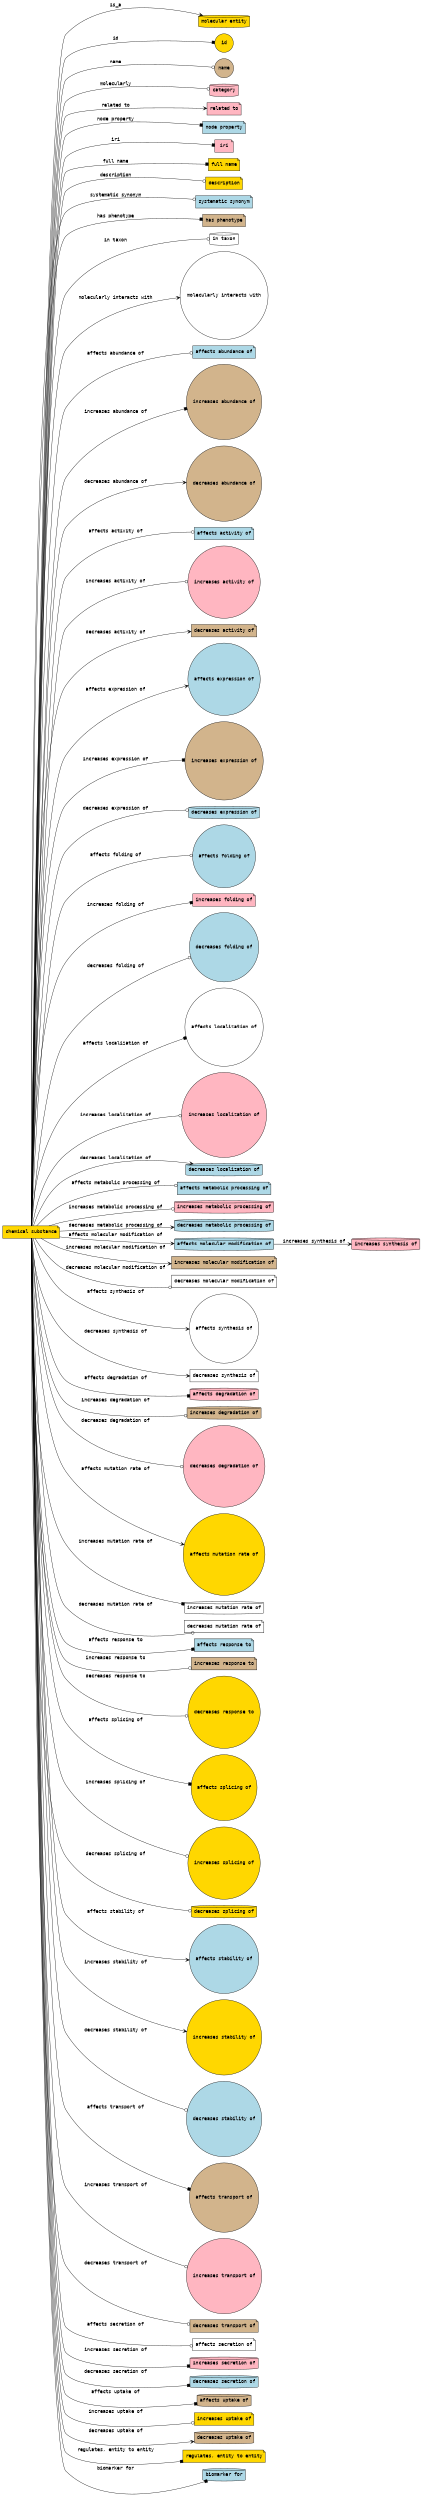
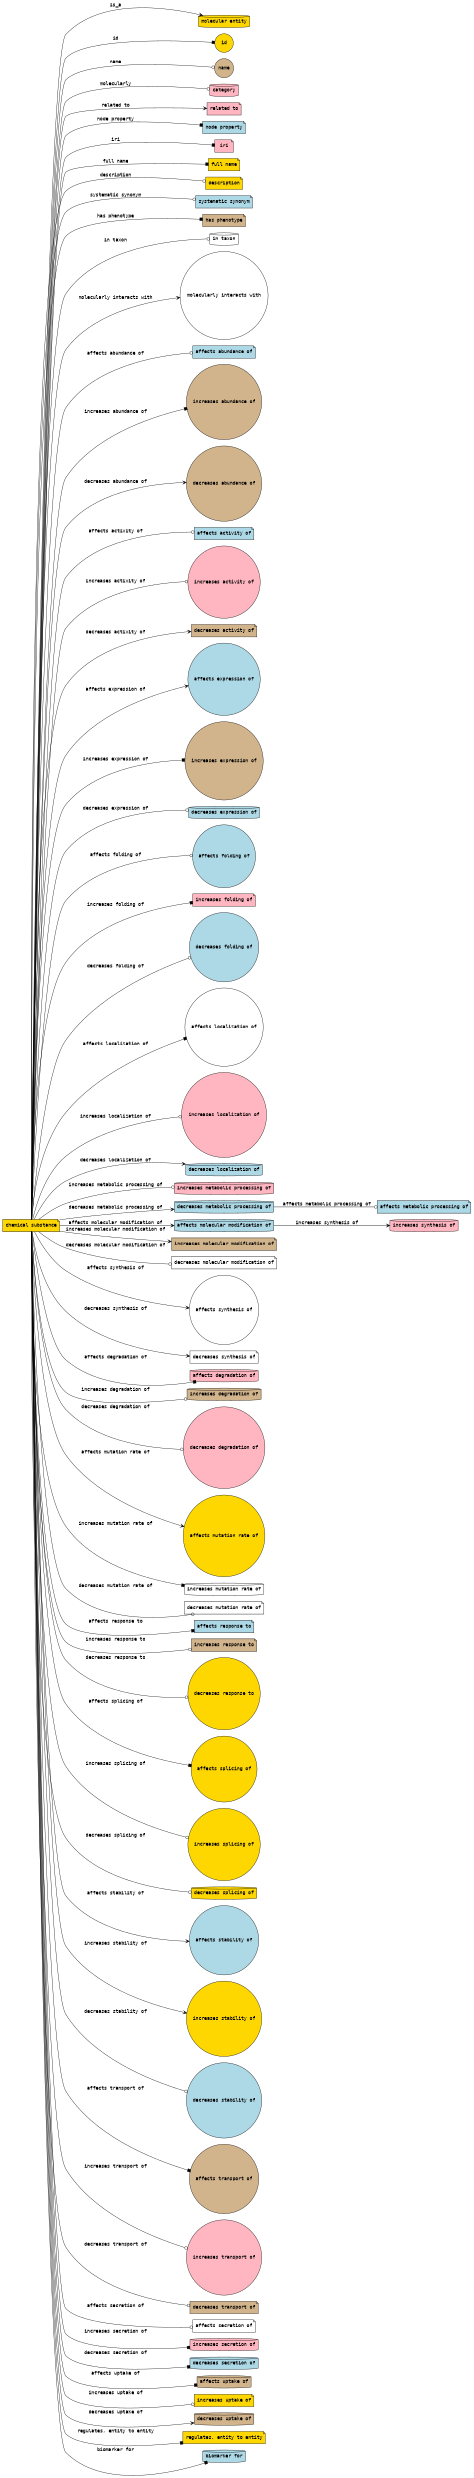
(101, 1192) -> (324, 1207)
